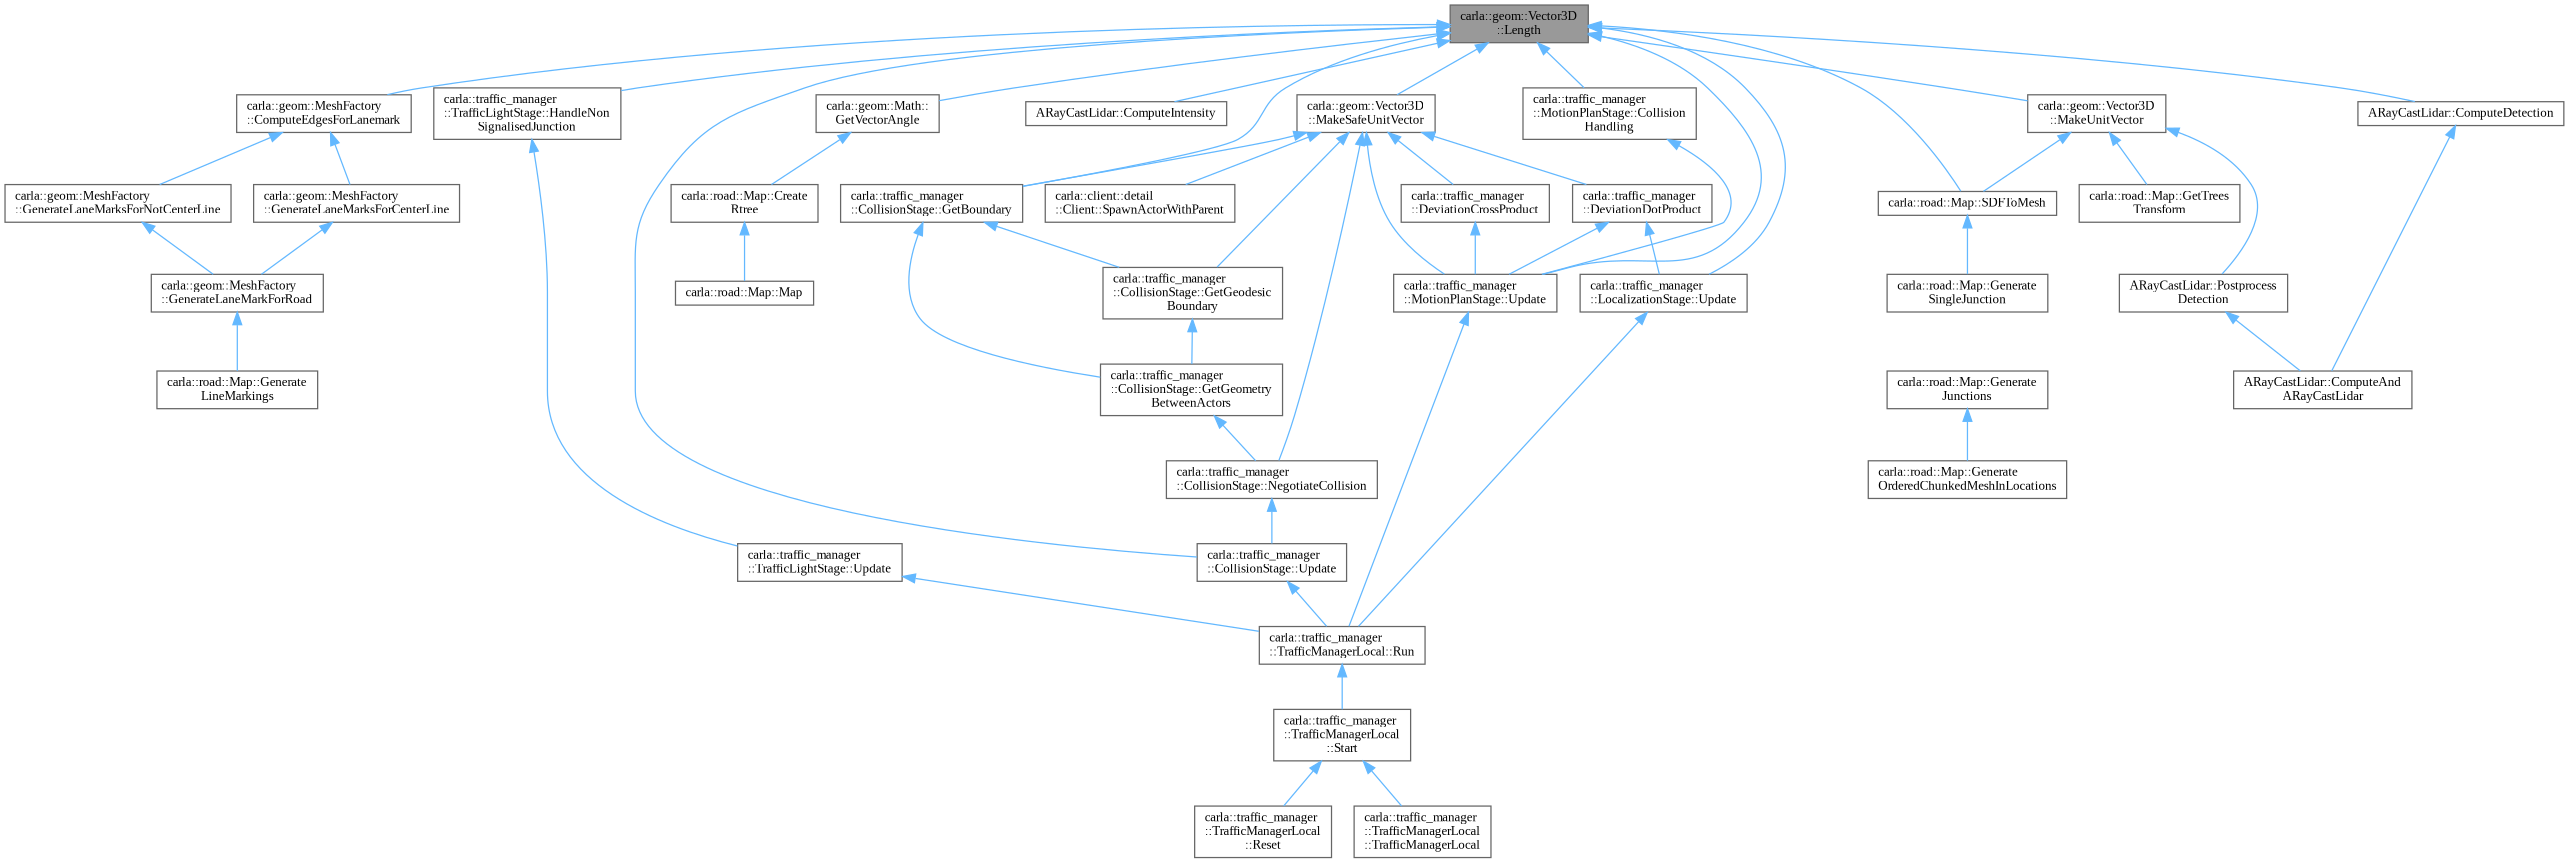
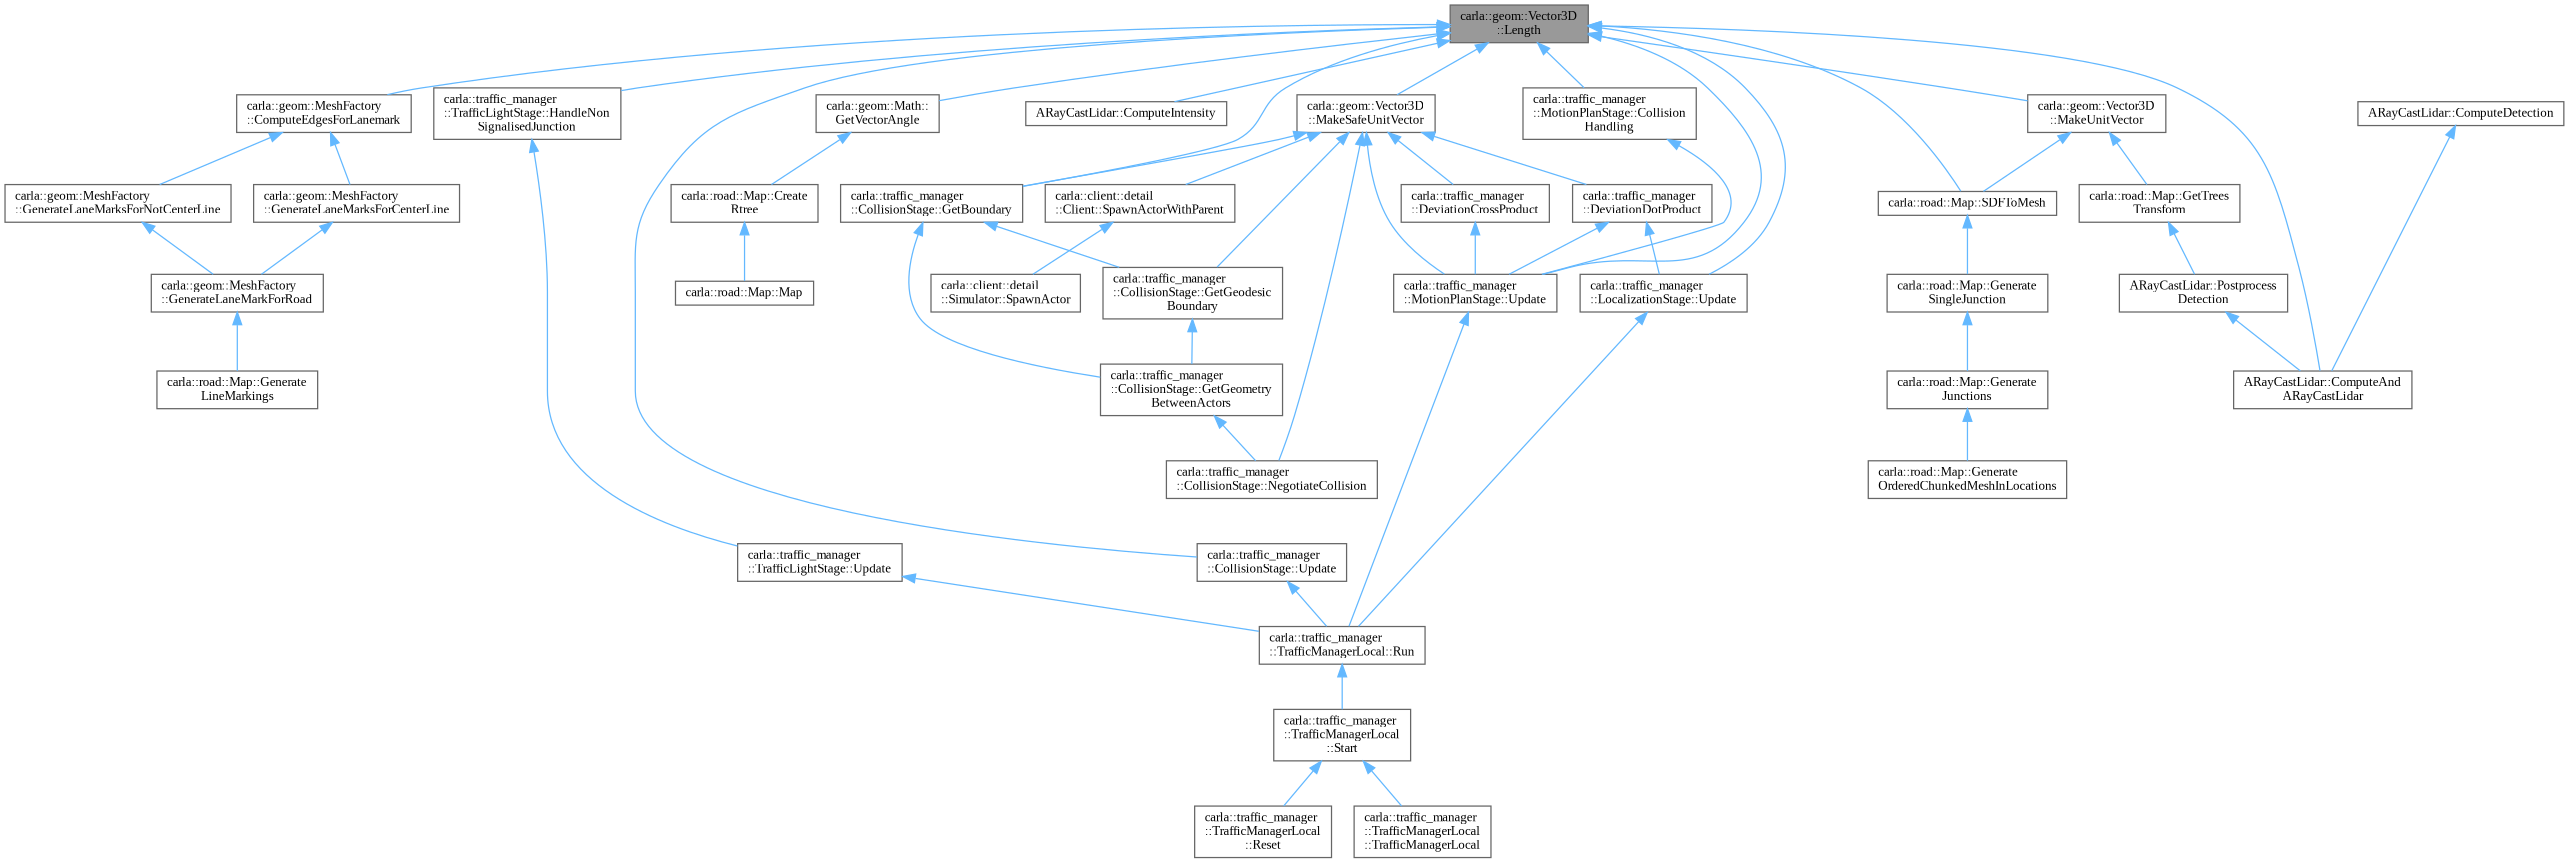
(2009, 53) -> (2057, 57)
(2253, 189) -> (2184, 254)
none -> (1006, 293)
none -> (1967, 348)
(1272, 528) -> none
